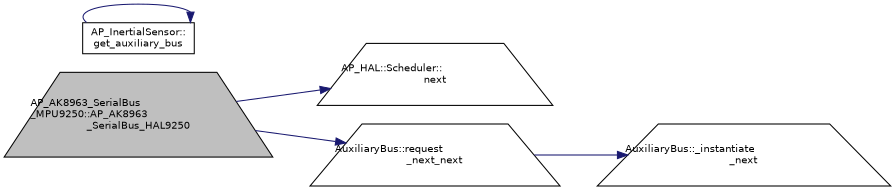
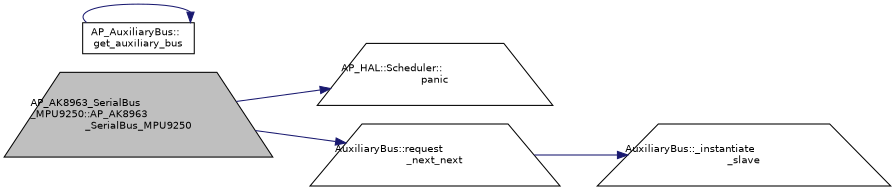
(138, 38) -> (138, 38)
(435, 74) -> (435, 74)
(138, 115) -> (138, 115)
(744, 155) -> (744, 155)
